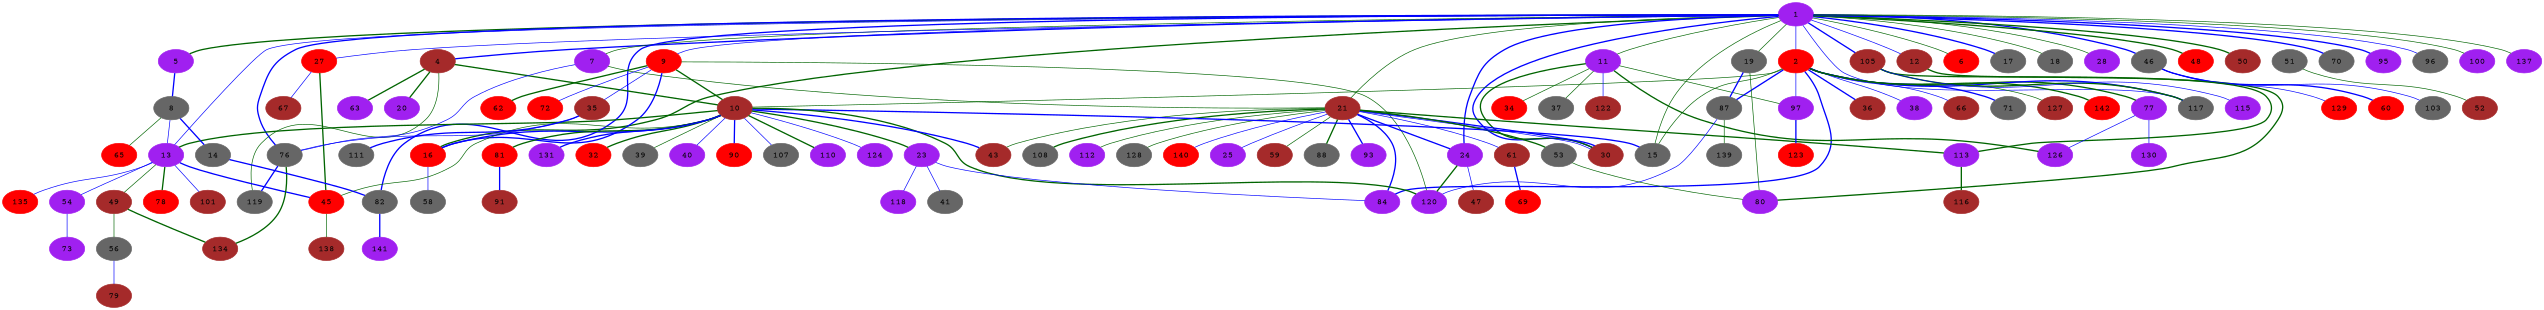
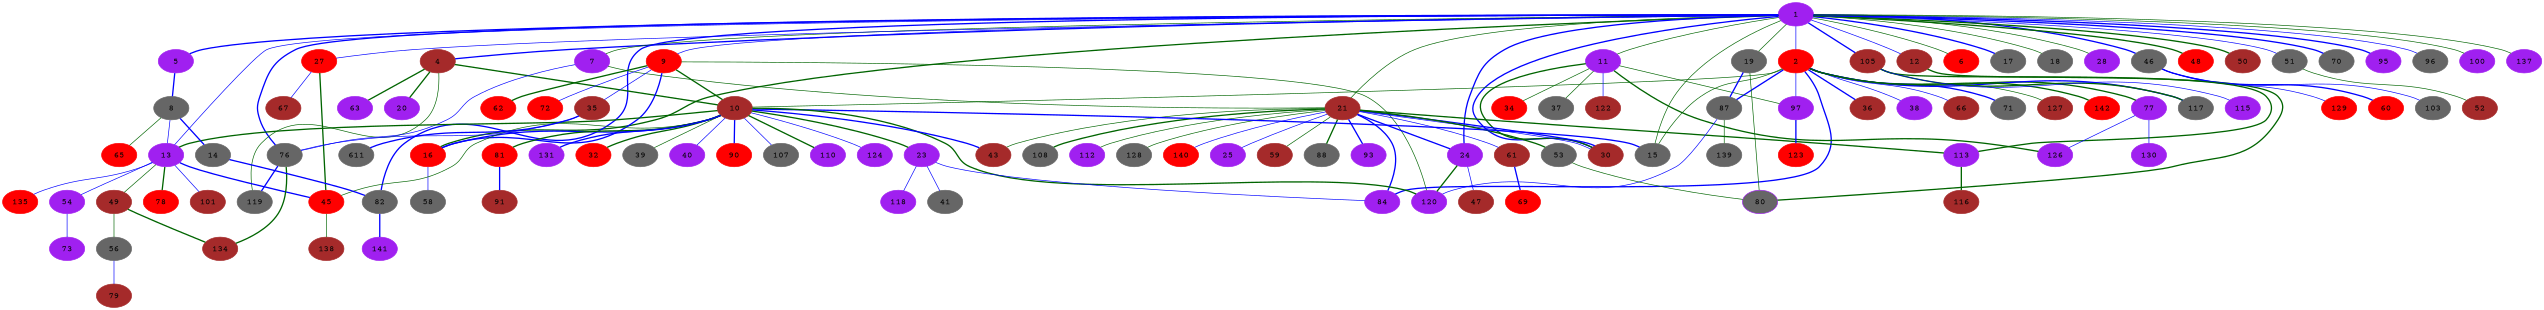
(983, 20) -> (983, 20)
(1981, 90) -> (2046, 25)
(356, 155) -> (356, 155)
(1760, 202) -> (1760, 202)
